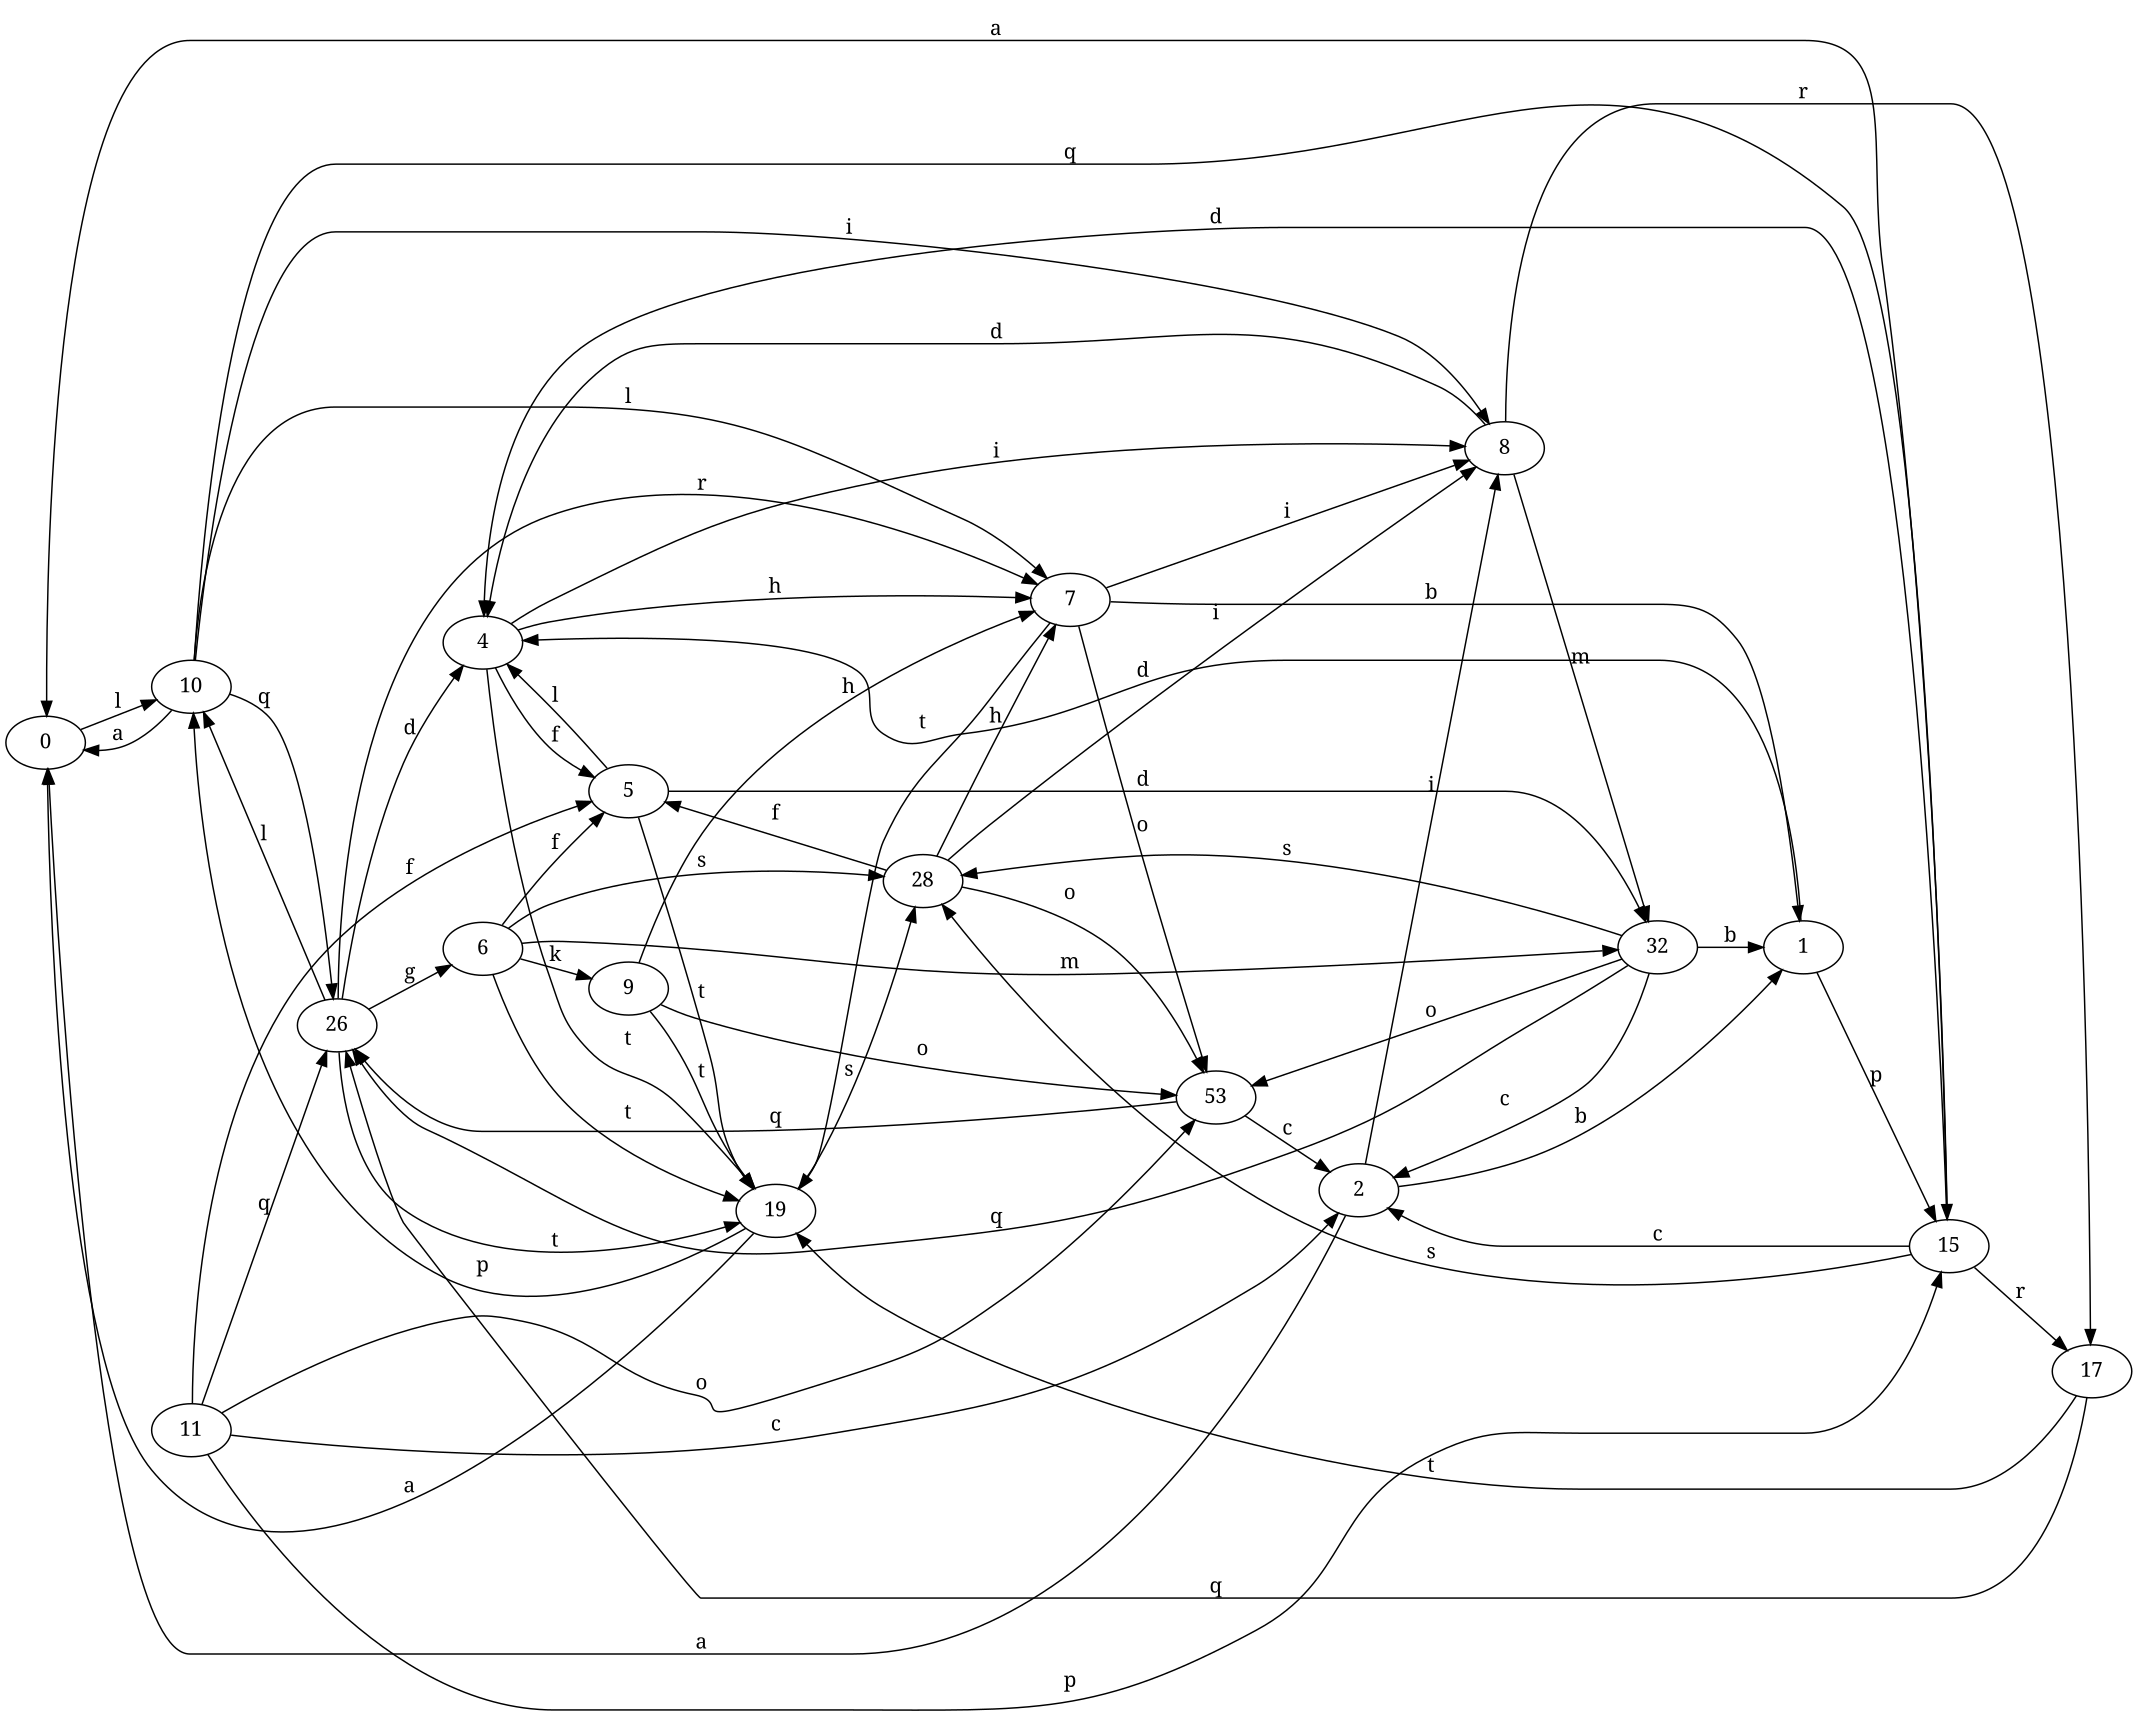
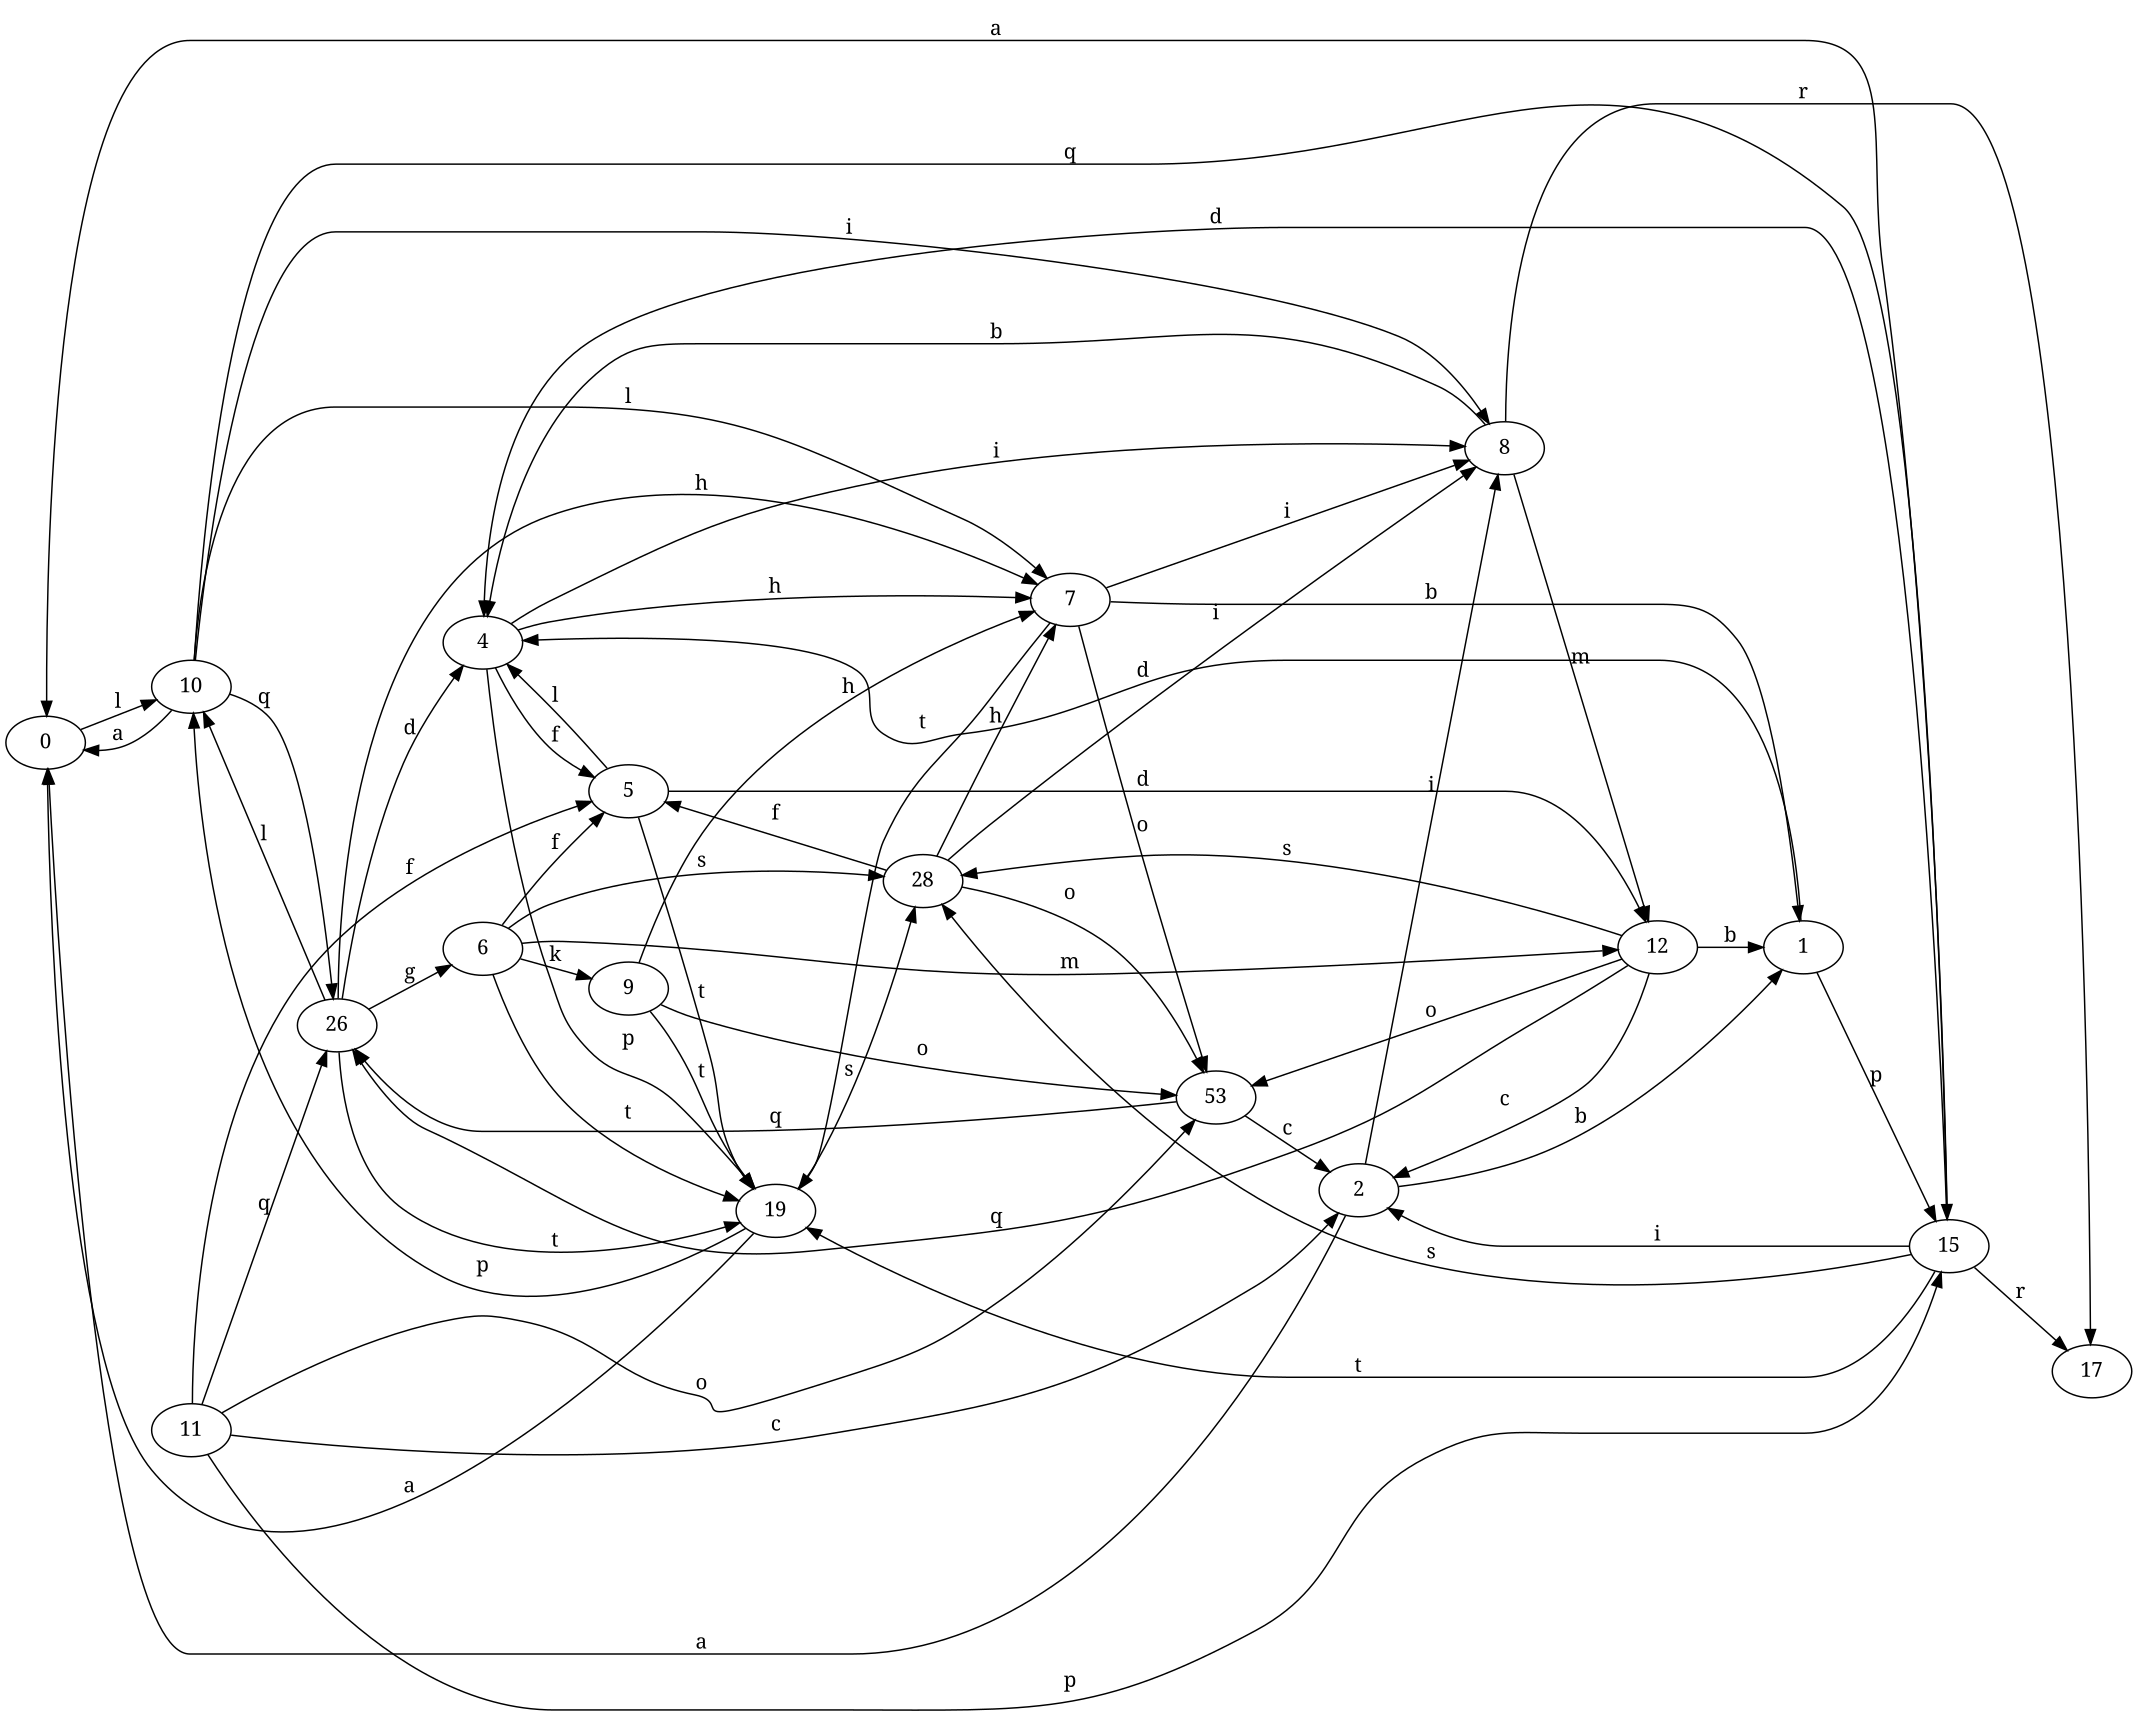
(997, 333) -> (997, 333)
(702, 484) -> (702, 484)
(1658, 947) -> (1658, 947)
(629, 1039) -> (629, 1039)
(1658, 1235) -> (1658, 1235)
(1434, 1478) -> (1387, 1377)
(1134, 1598) -> none
